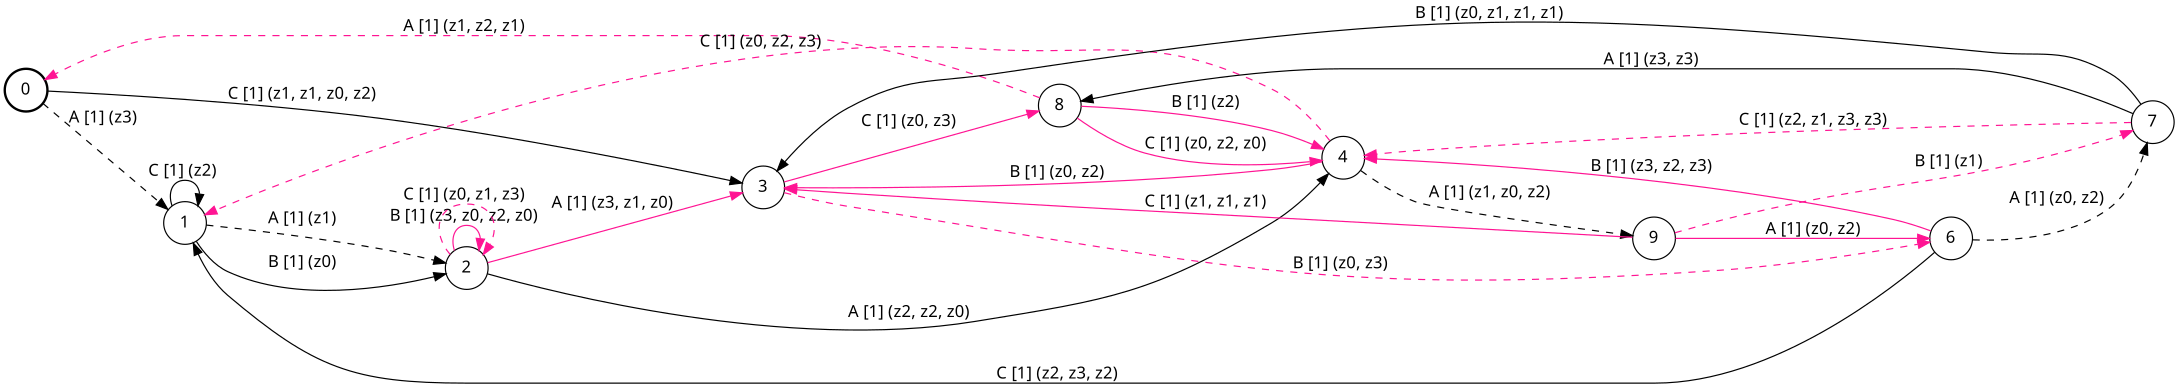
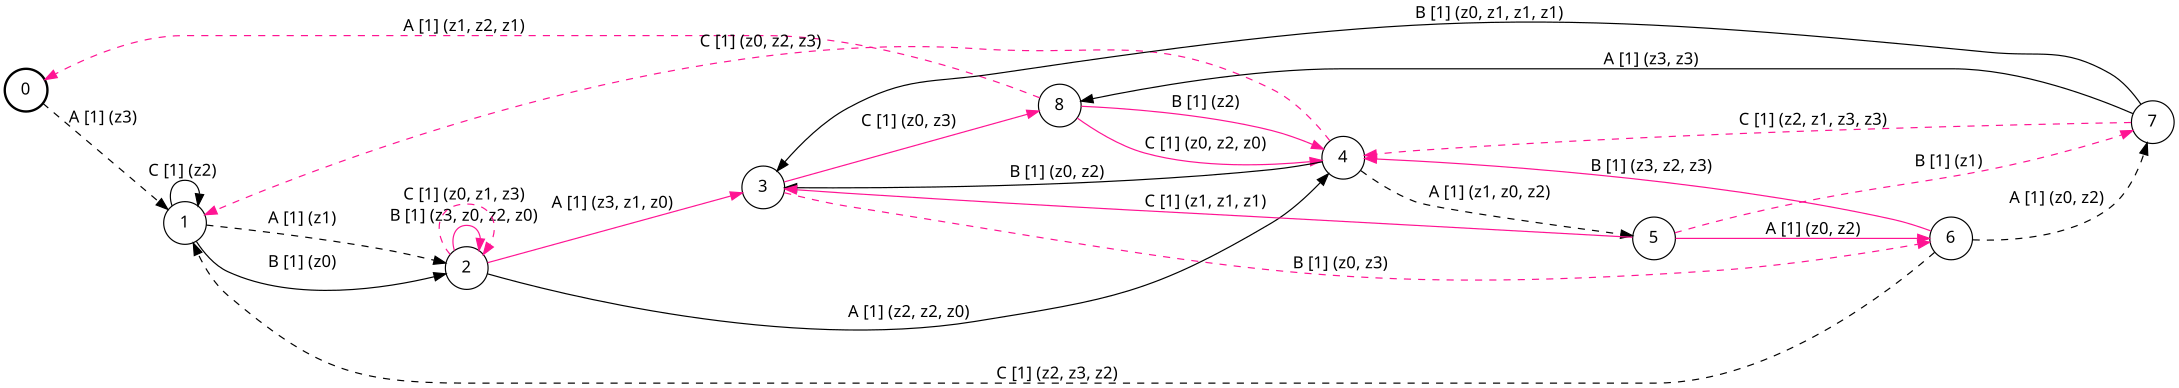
(391, 120) -> none
(1060, 184) -> (1060, 184)
(1654, 238) -> (1654, 238)
(1061, 383) -> (1061, 383)
